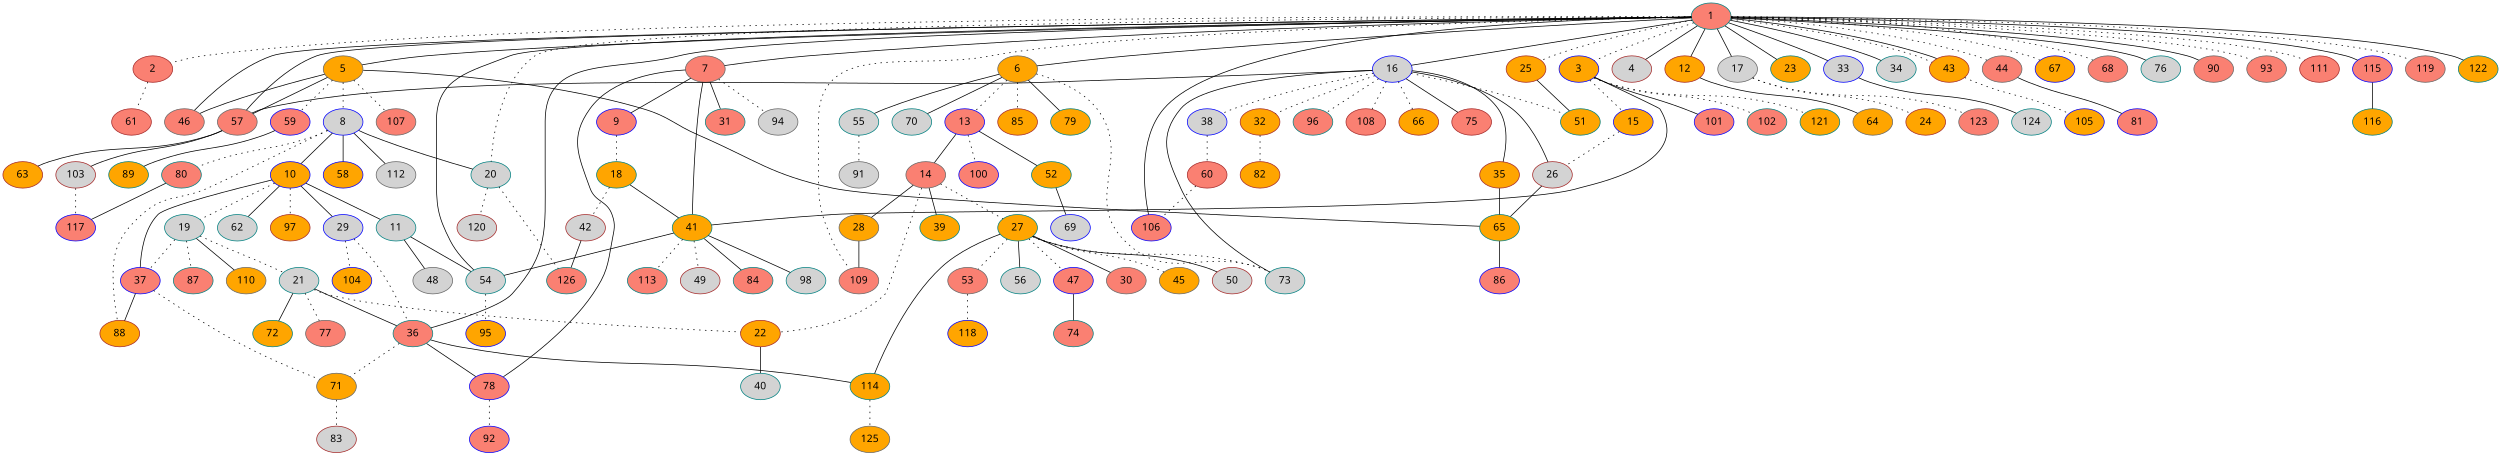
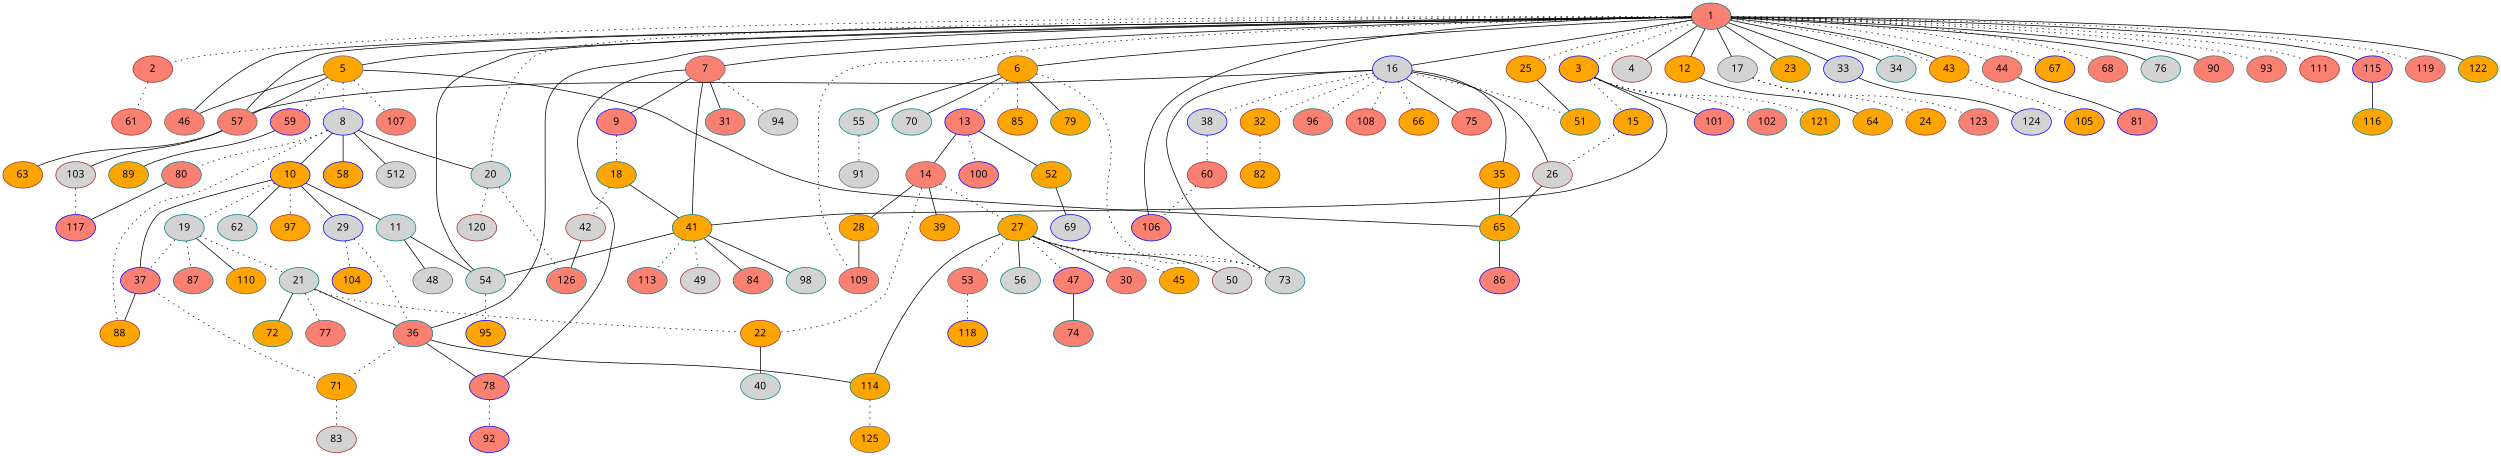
(2032, 122) -> (2032, 122)
(396, 175) -> (396, 175)
(940, 228) -> (940, 228)
